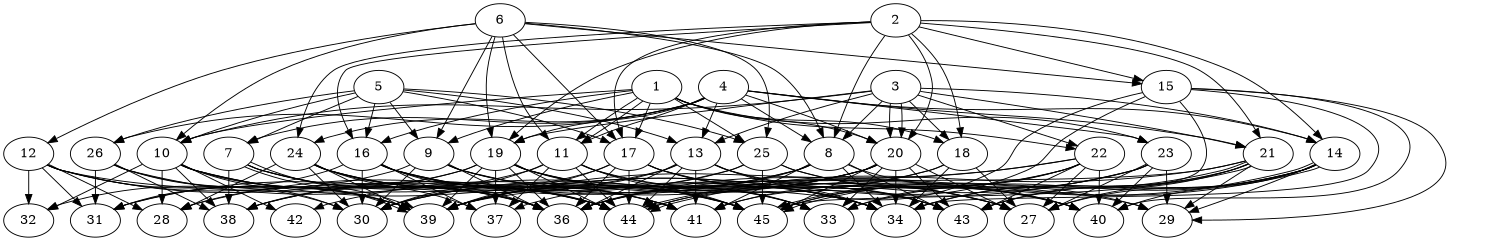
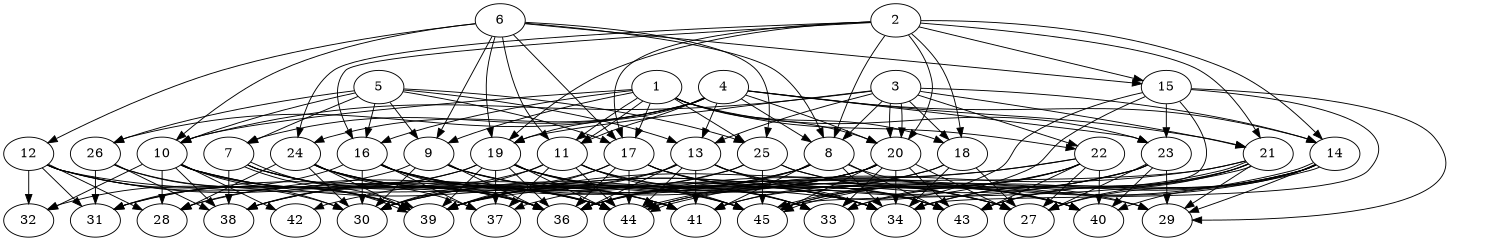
(1392, 175) -> (1166, 118)
(424, 188) -> none
